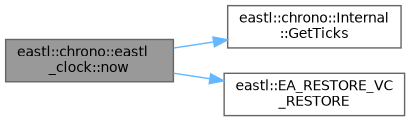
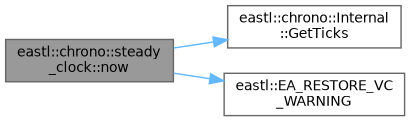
(90, 61) -> (90, 61)
(314, 94) -> (314, 94)
